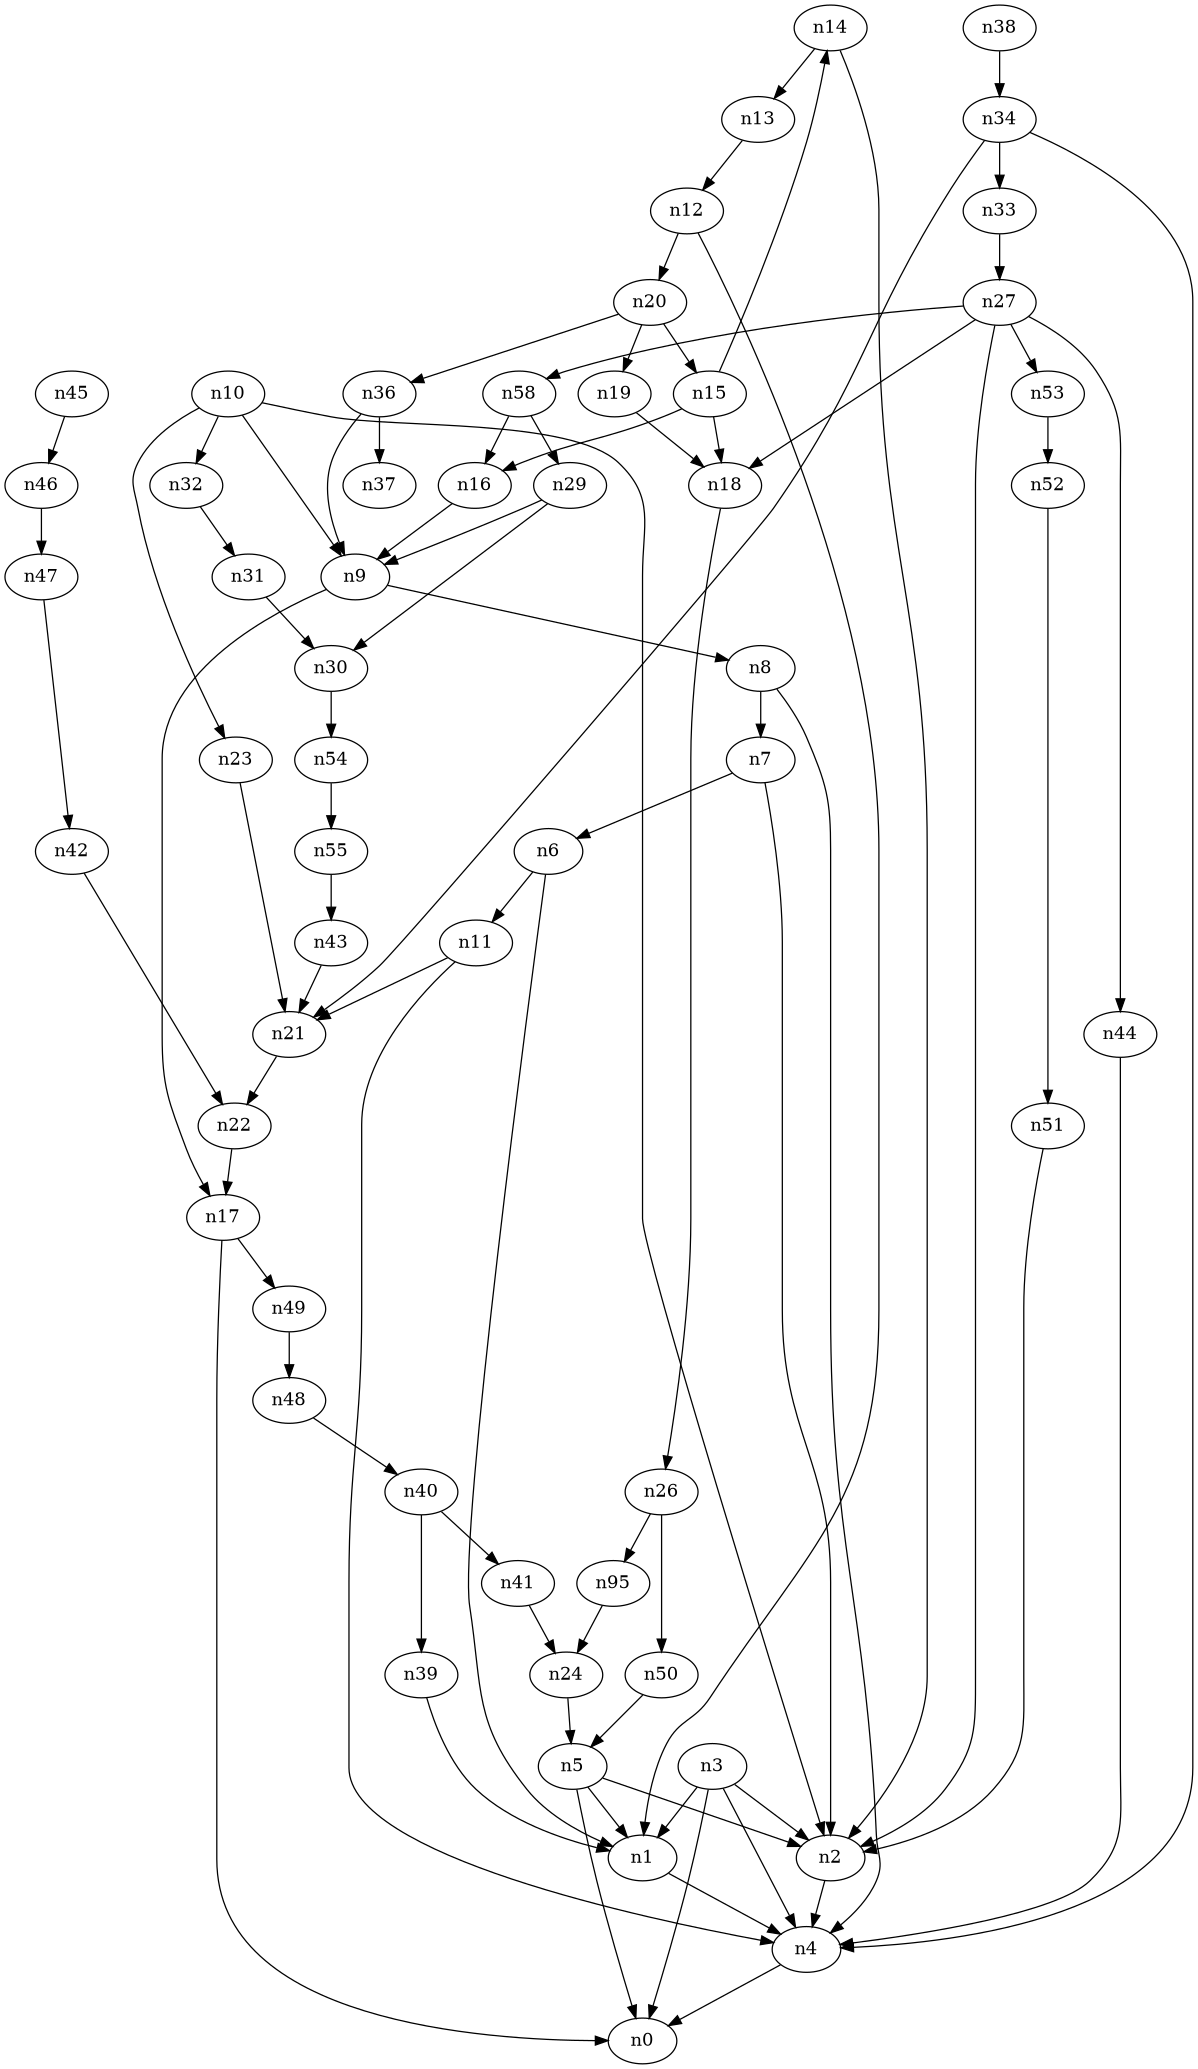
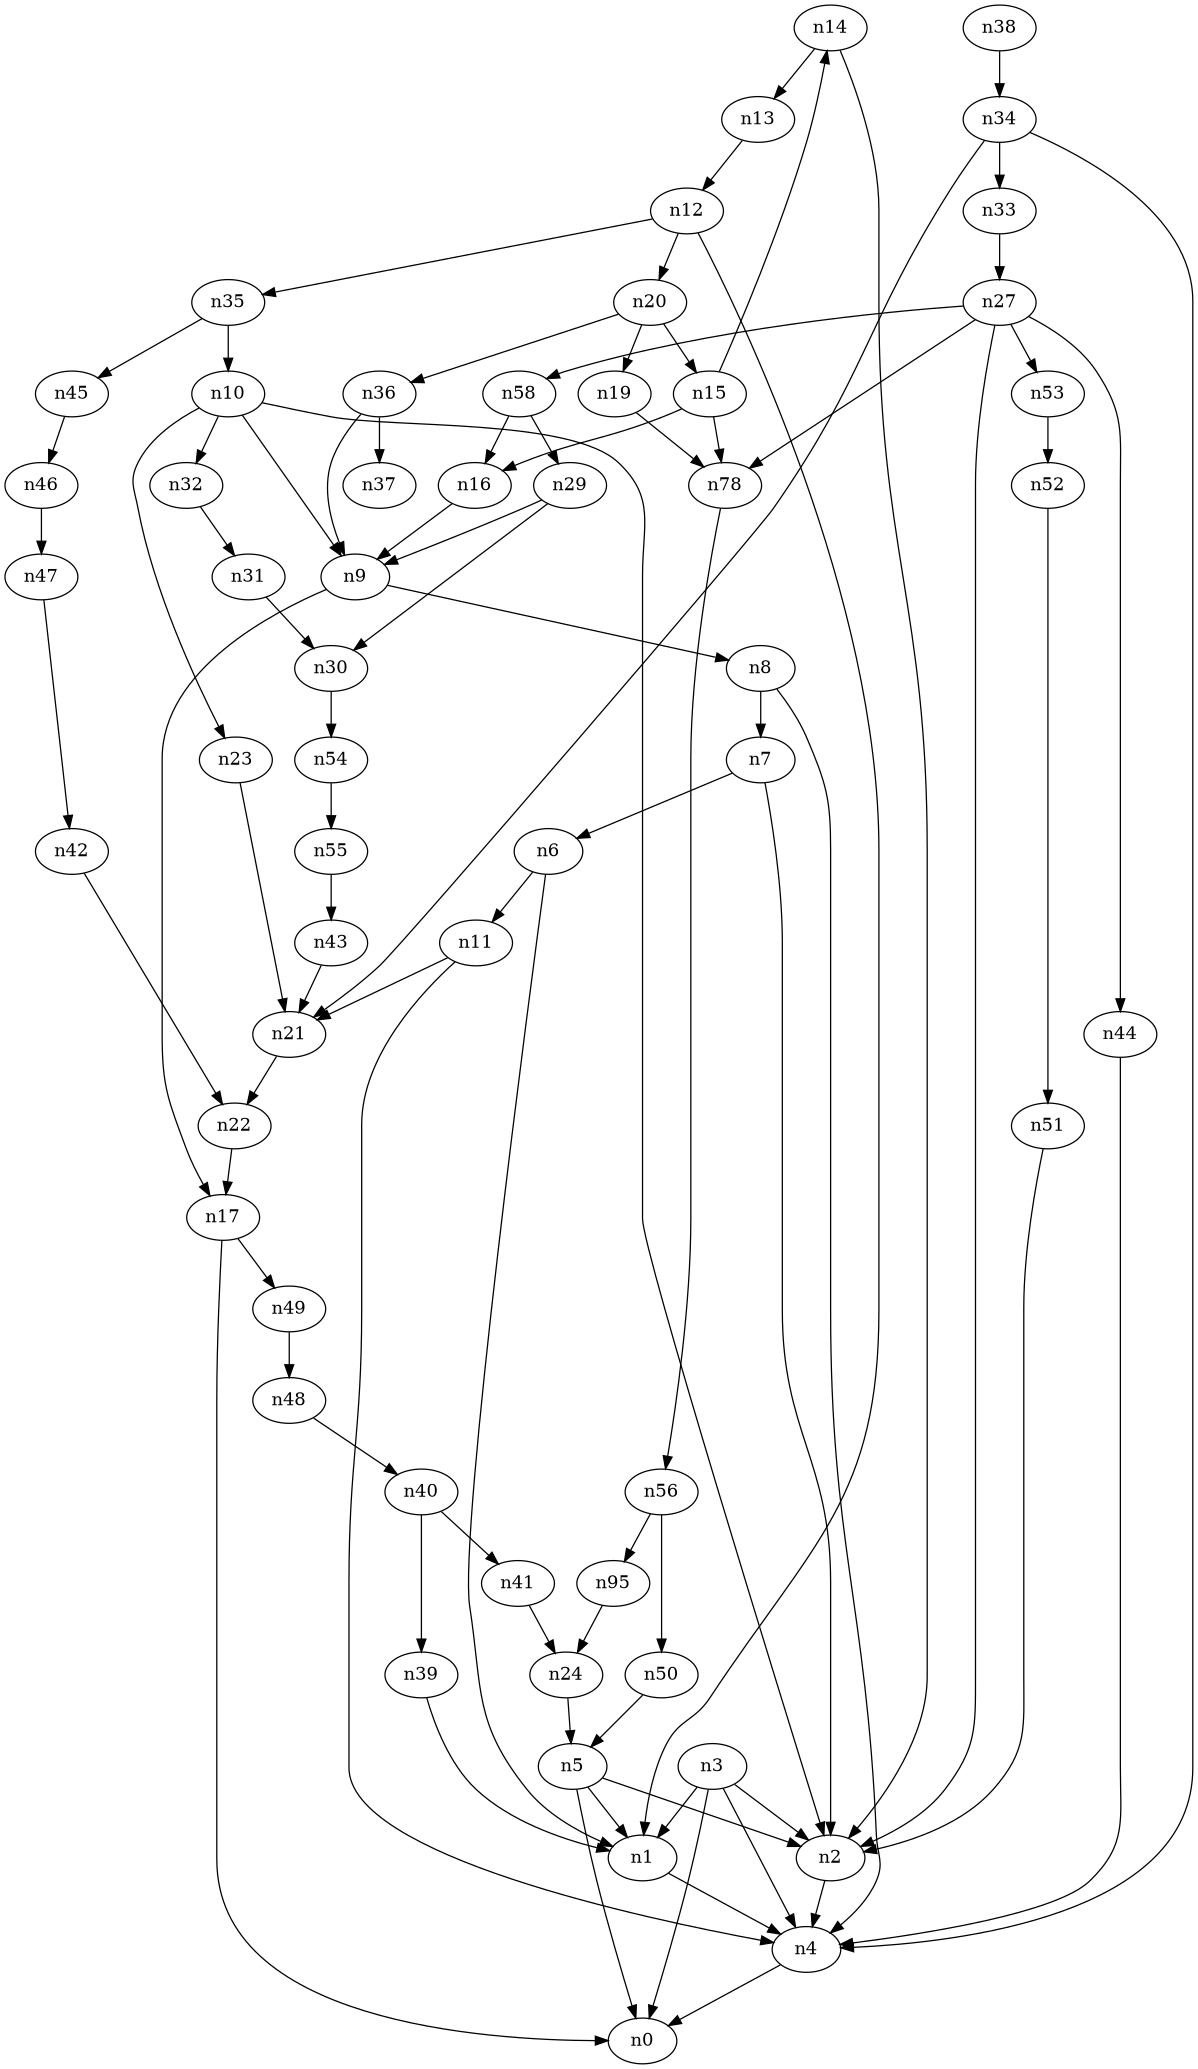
none -> (228, 302)
(725, 485) -> (725, 485)
(662, 1492) -> (662, 1492)
